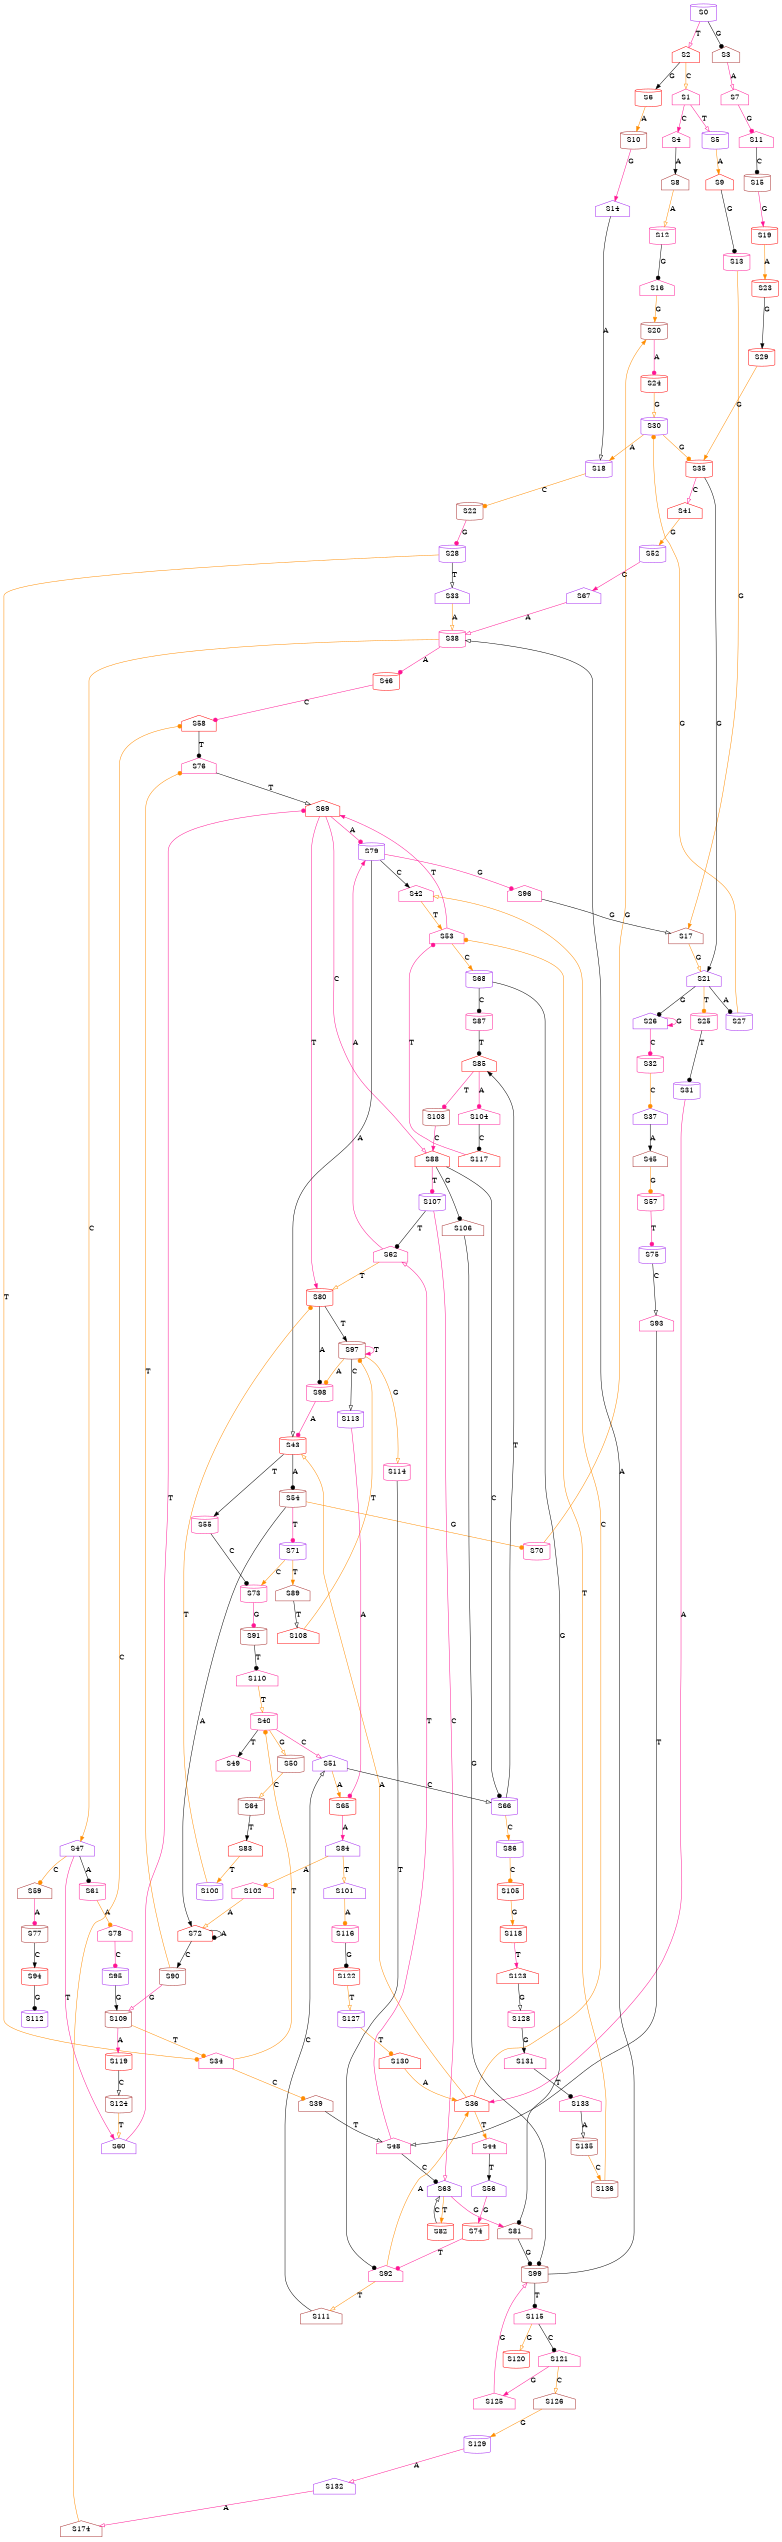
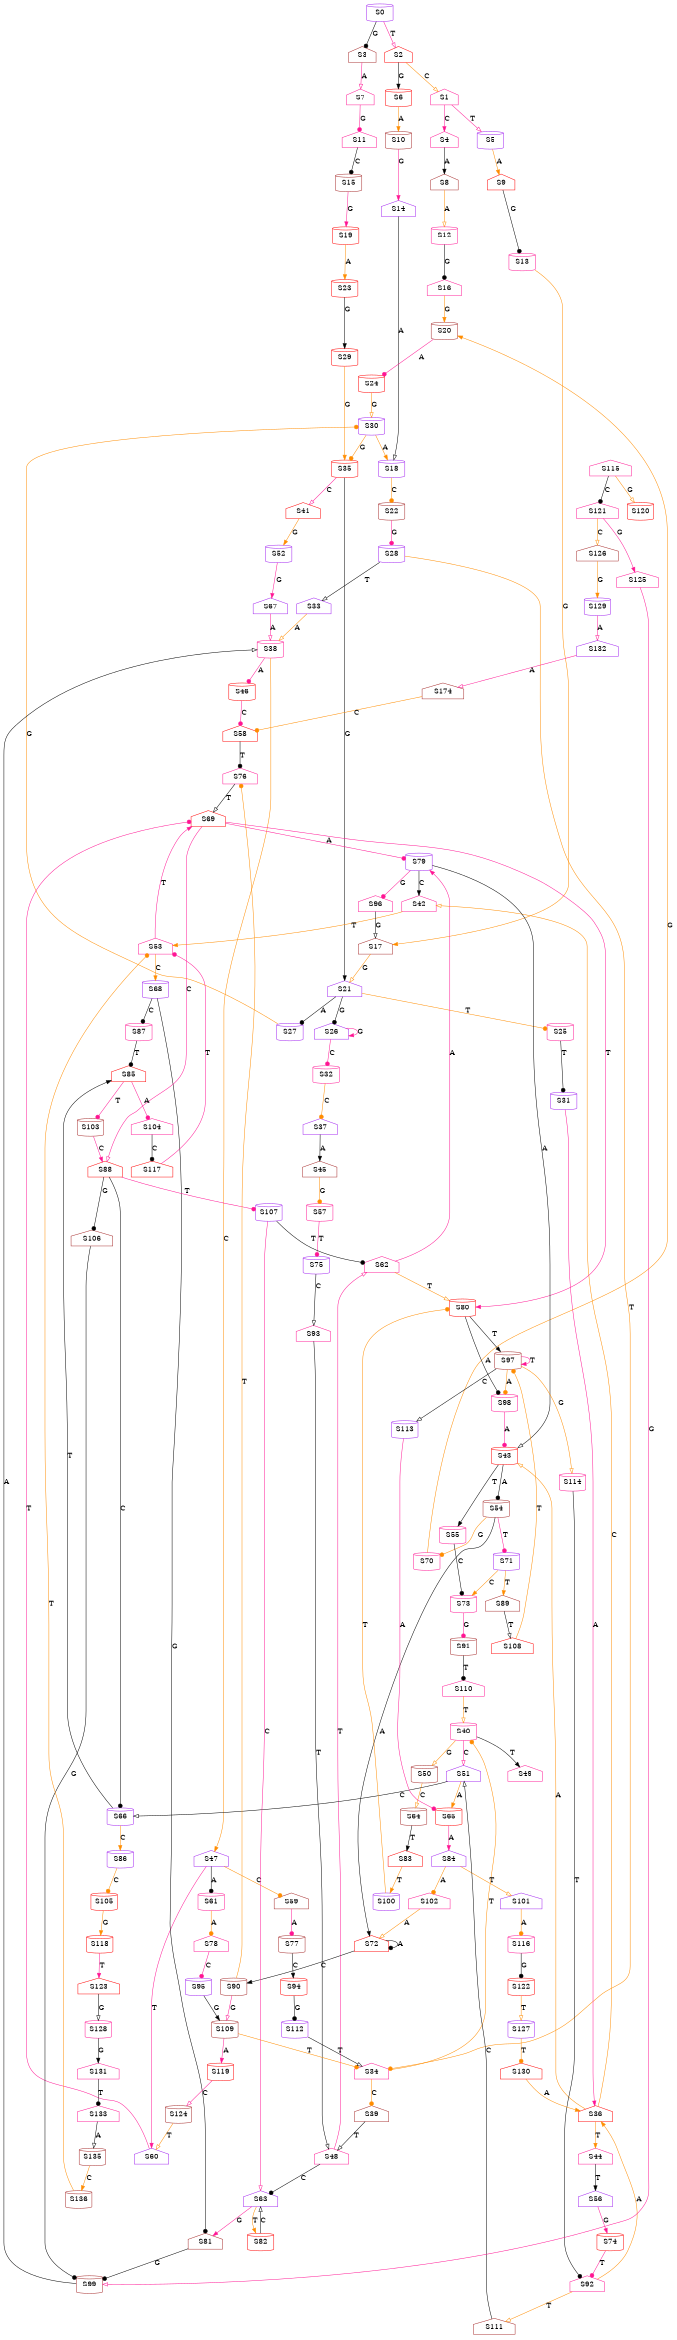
none -> (333, 2051)
(119, 2080) -> (200, 2093)
(535, 2294) -> none
